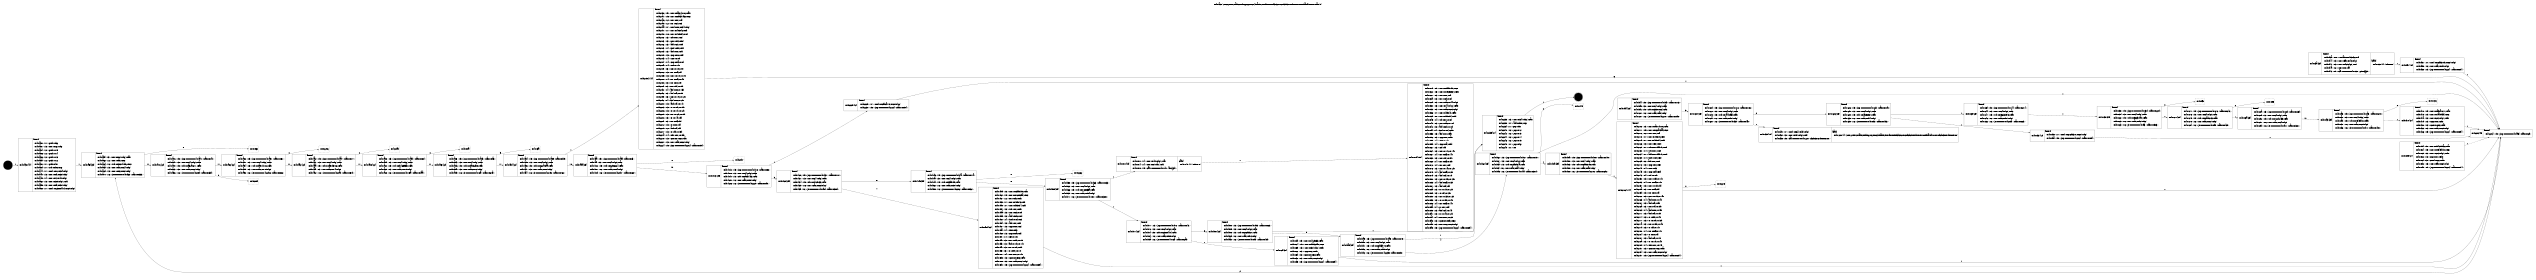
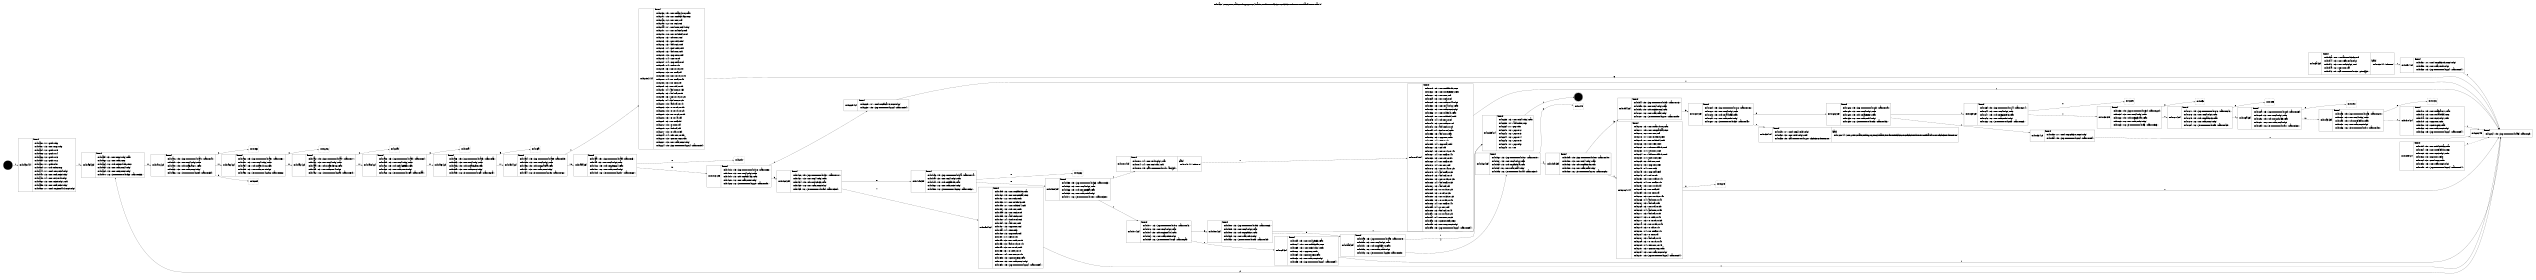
(2013, 95) -> (1991, 90)
none -> (2129, 101)
none -> (2351, 104)
none -> (1600, 135)
(196, 149) -> (231, 152)
